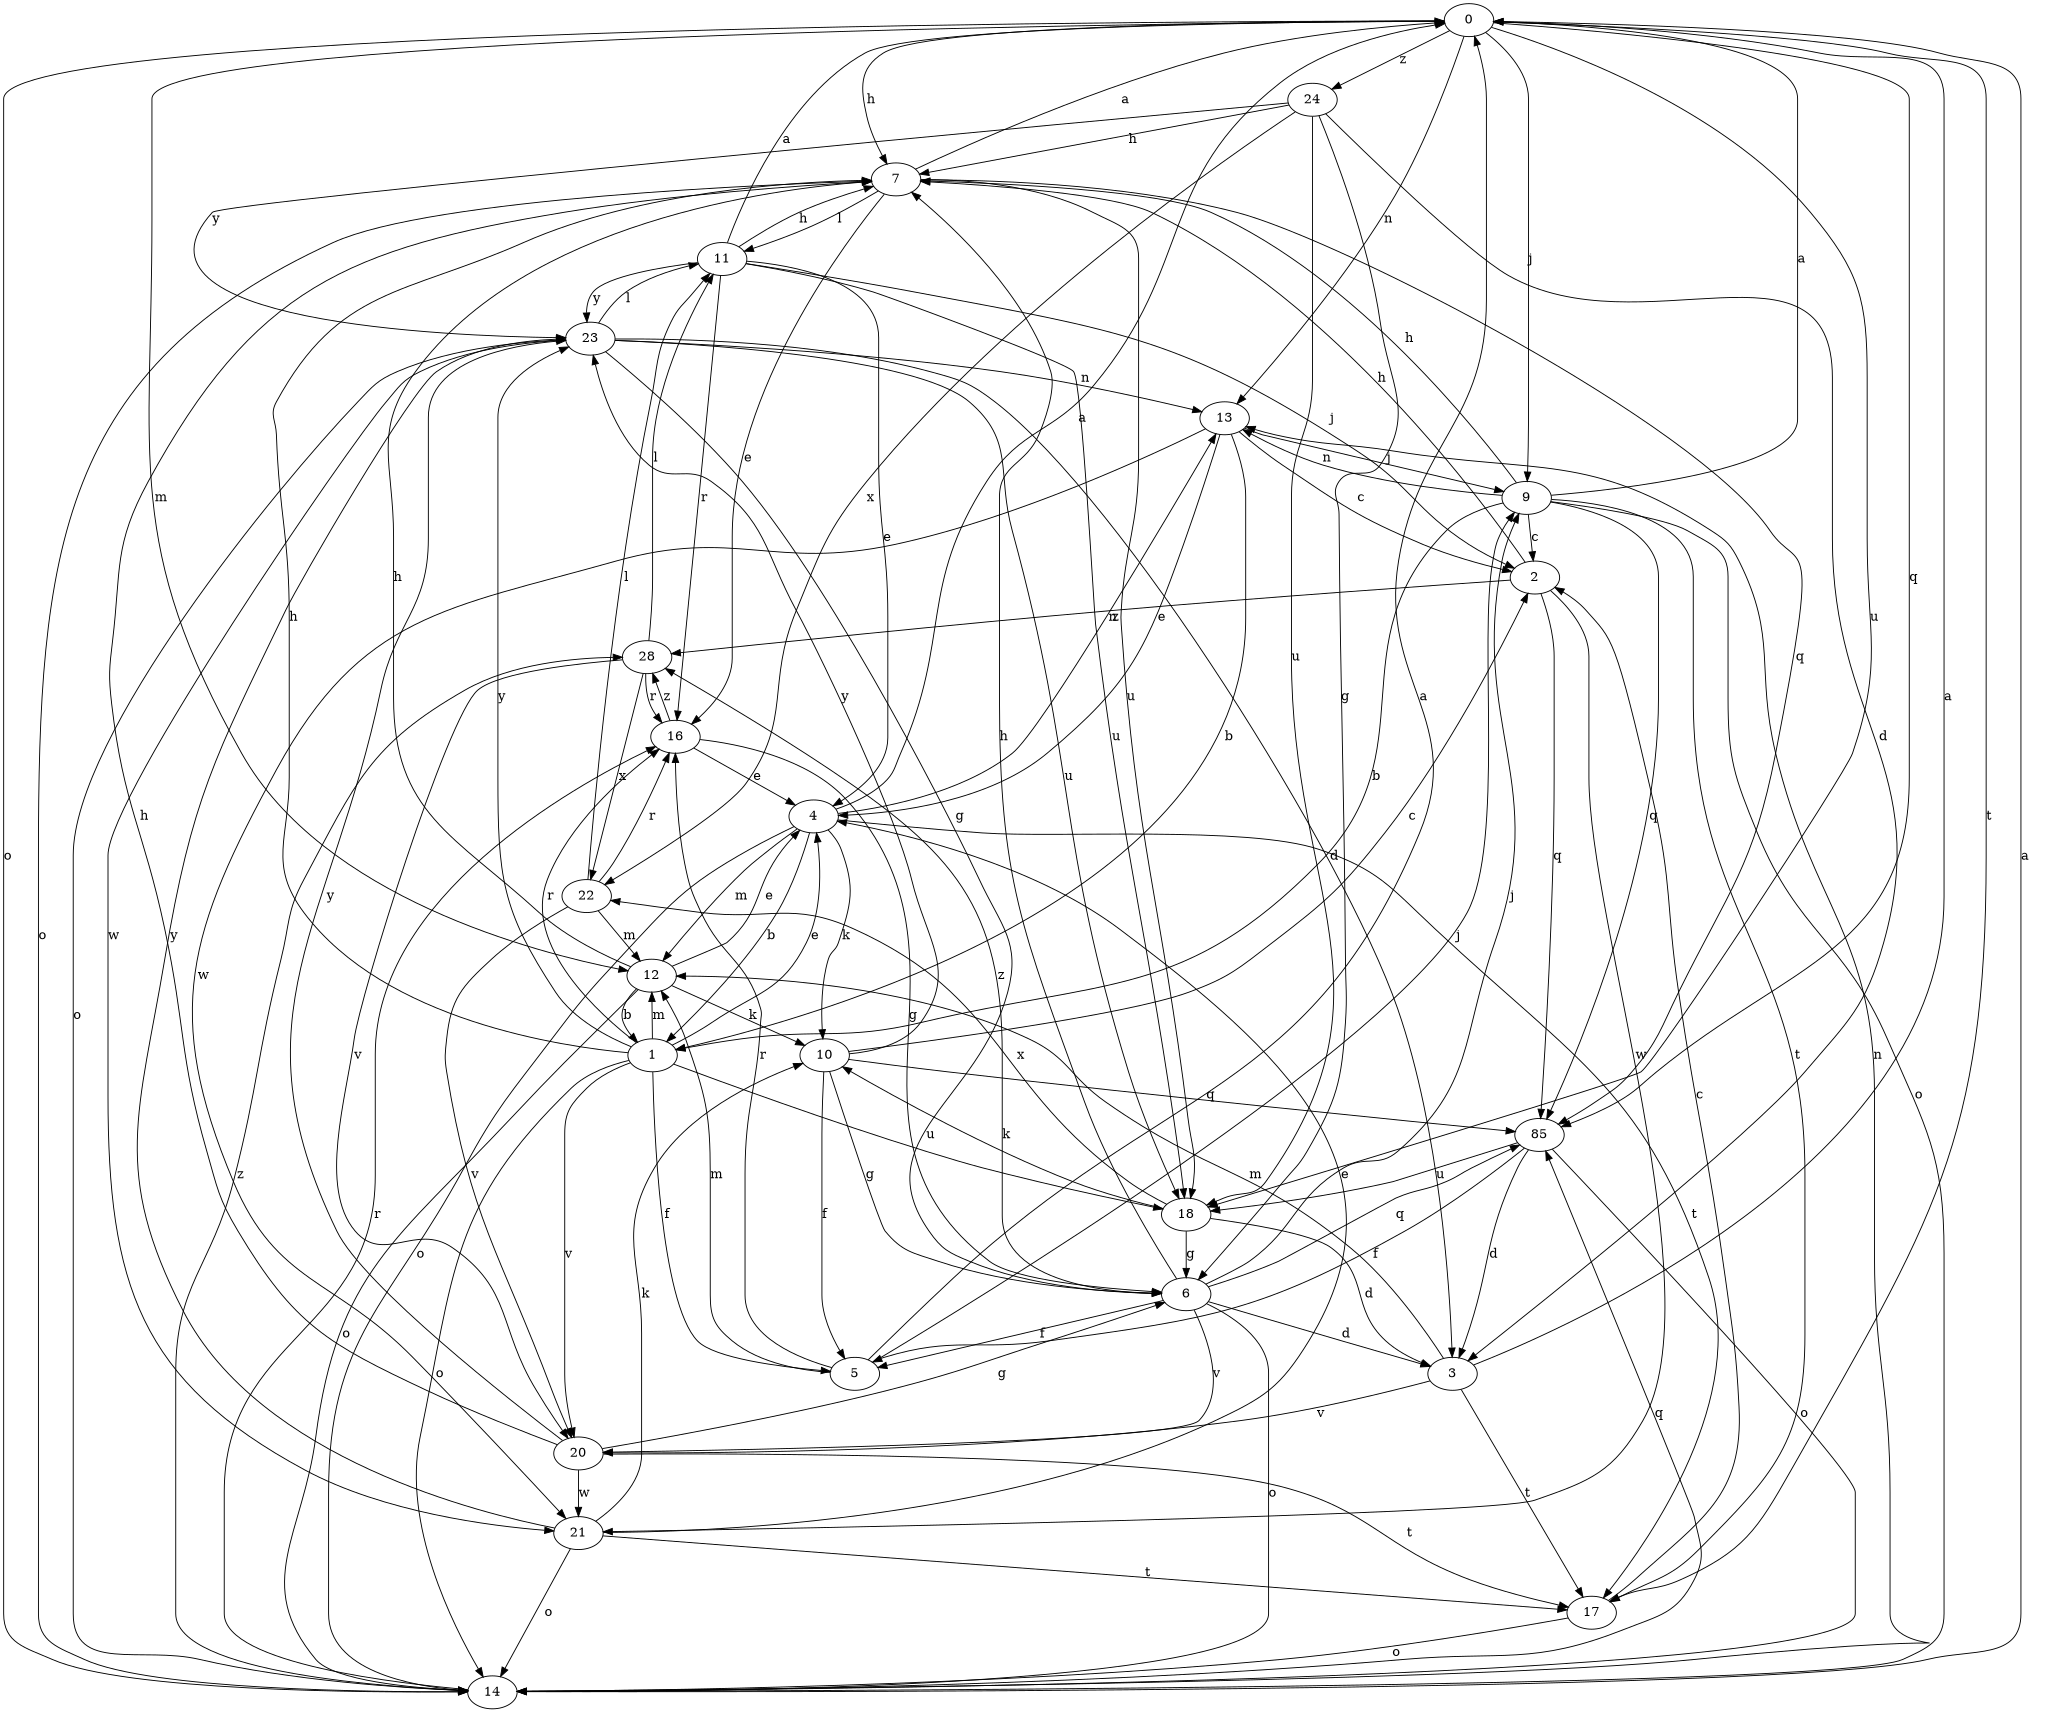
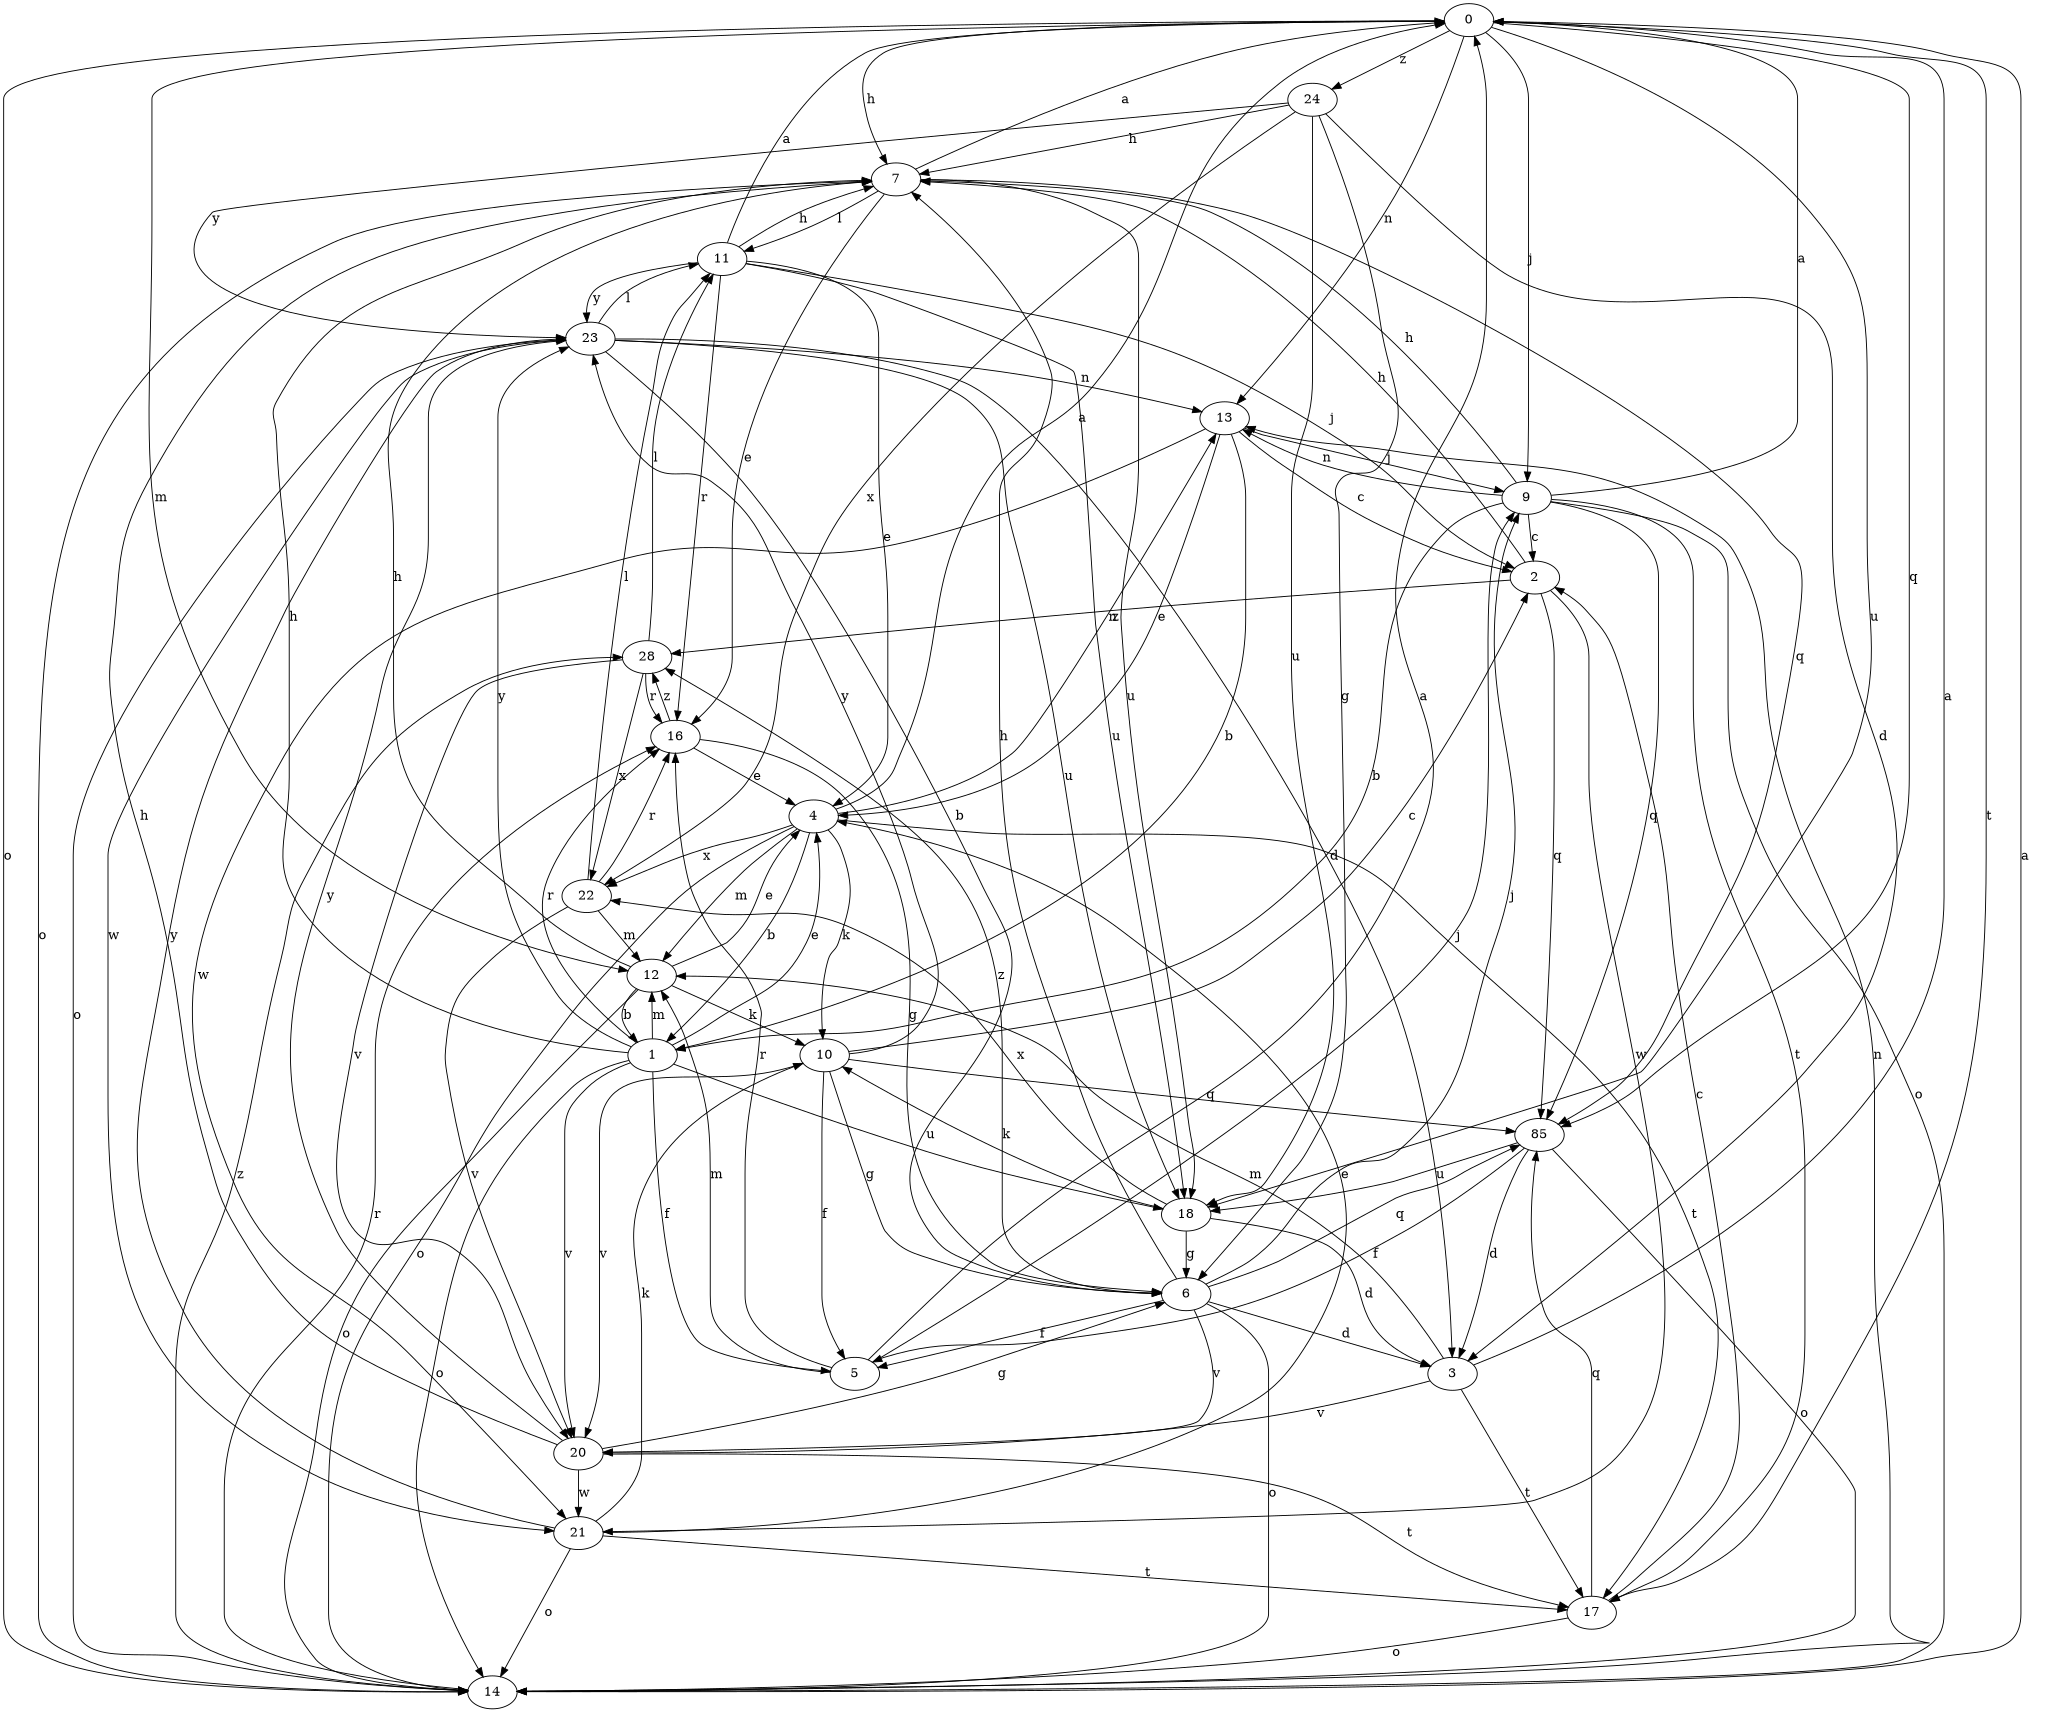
(960, 816) -> (960, 816)
none -> (703, 849)
none -> (600, 1163)
(1342, 1664) -> (1591, 1368)
